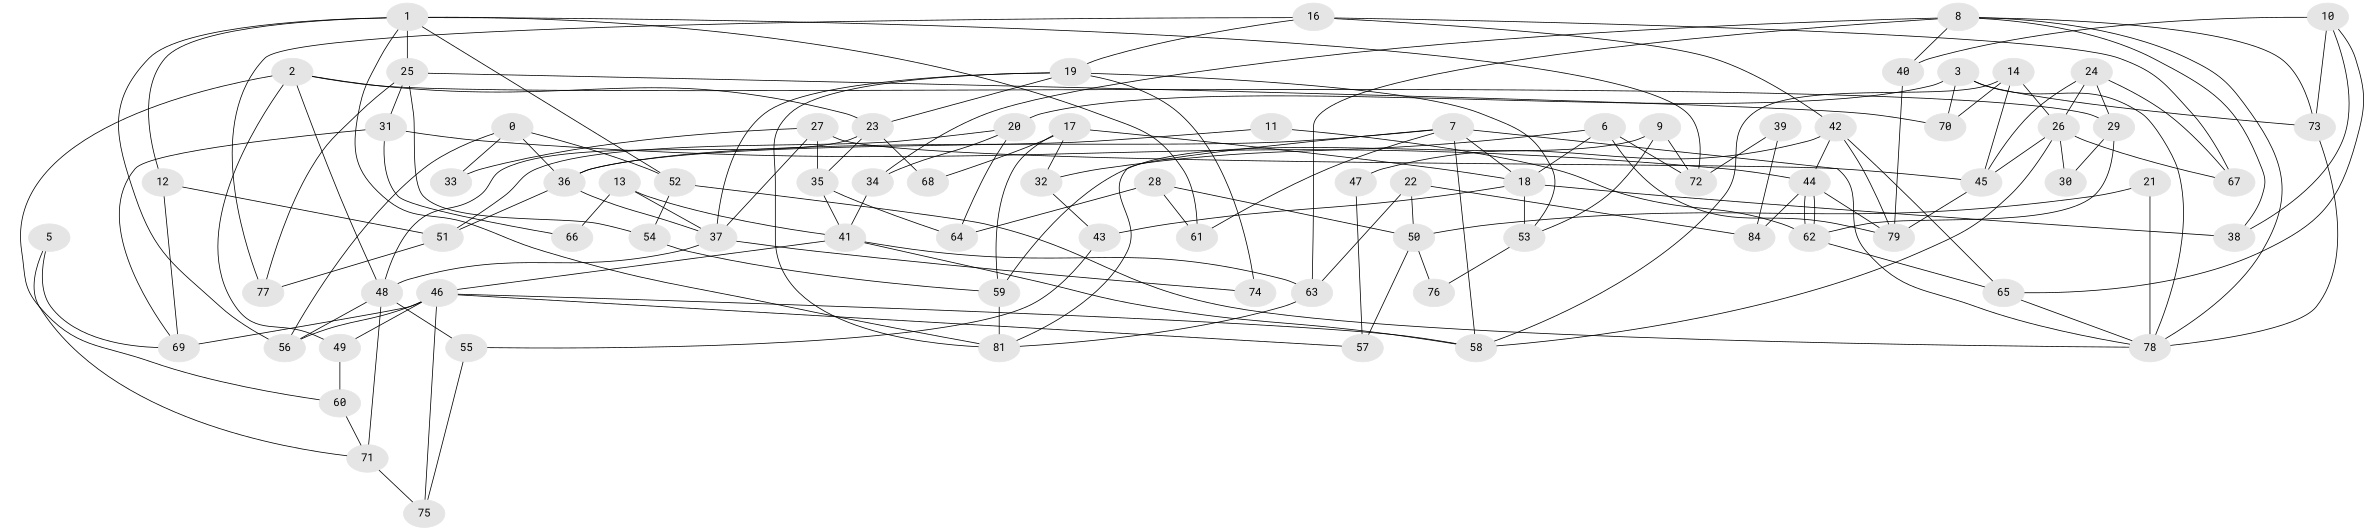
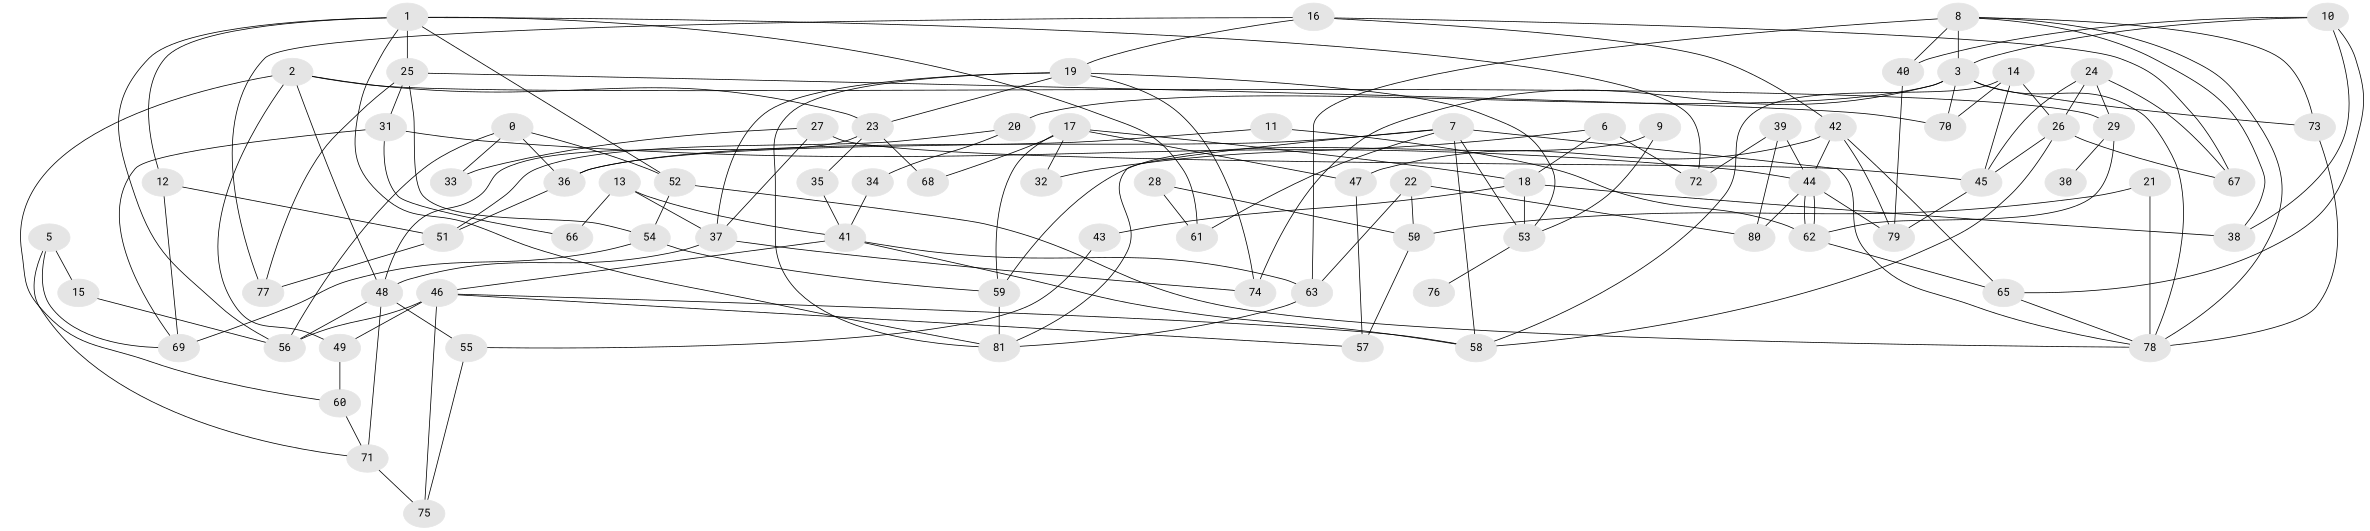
(1401, 48) -> (1958, 45)
(2321, 72) -> (2131, 30)
none -> (1677, 97)
(1489, 155) -> (1488, 183)
(1678, 155) -> none
none -> (1795, 155)
(2062, 155) -> none
(817, 161) -> none
none -> (1274, 166)
(639, 212) -> none
(1072, 212) -> none
(1781, 218) -> none
(957, 238) -> none
(1754, 238) -> (1754, 238)
(1424, 265) -> none
none -> (78, 293)
(311, 325) -> (408, 268)
